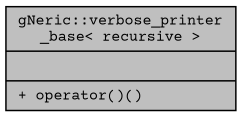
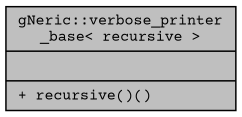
(81, 95) -> (85, 95)
